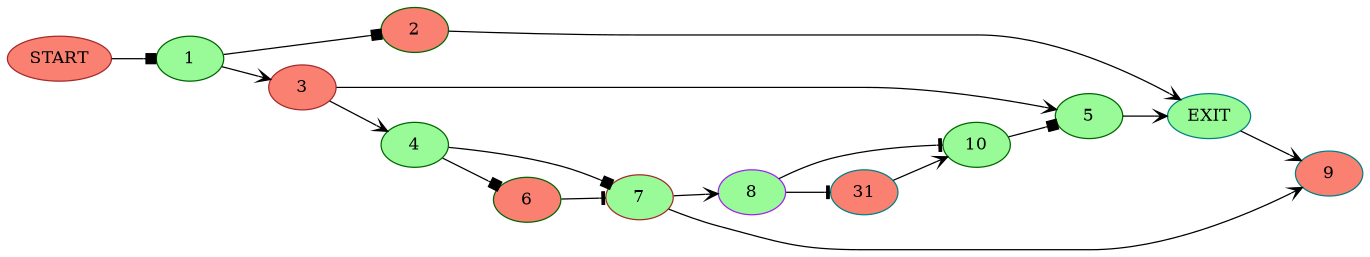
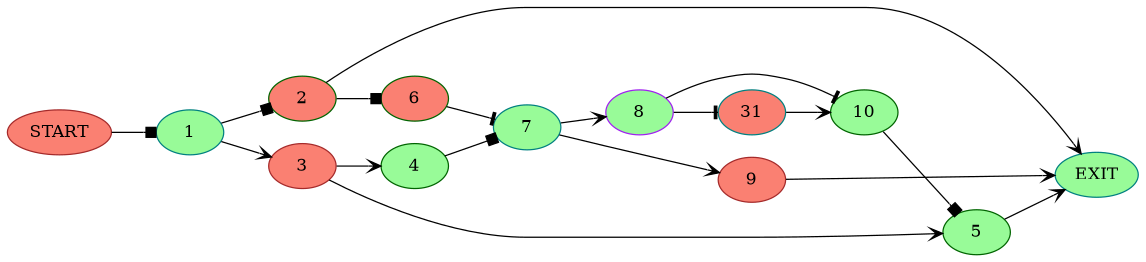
(190, 59) -> (190, 132)
(1265, 143) -> (914, 177)
(465, 169) -> (352, 99)
(1329, 174) -> (752, 180)
(640, 197) -> (527, 127)
